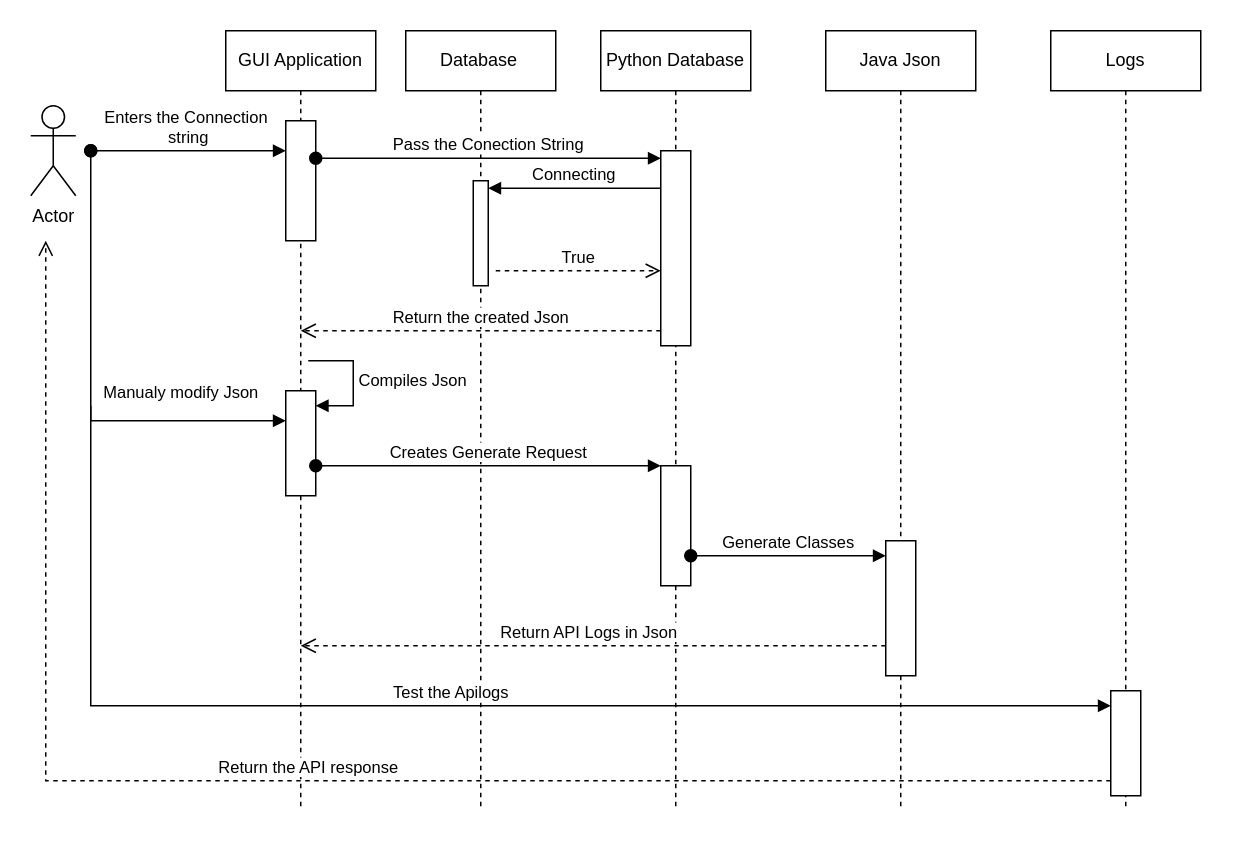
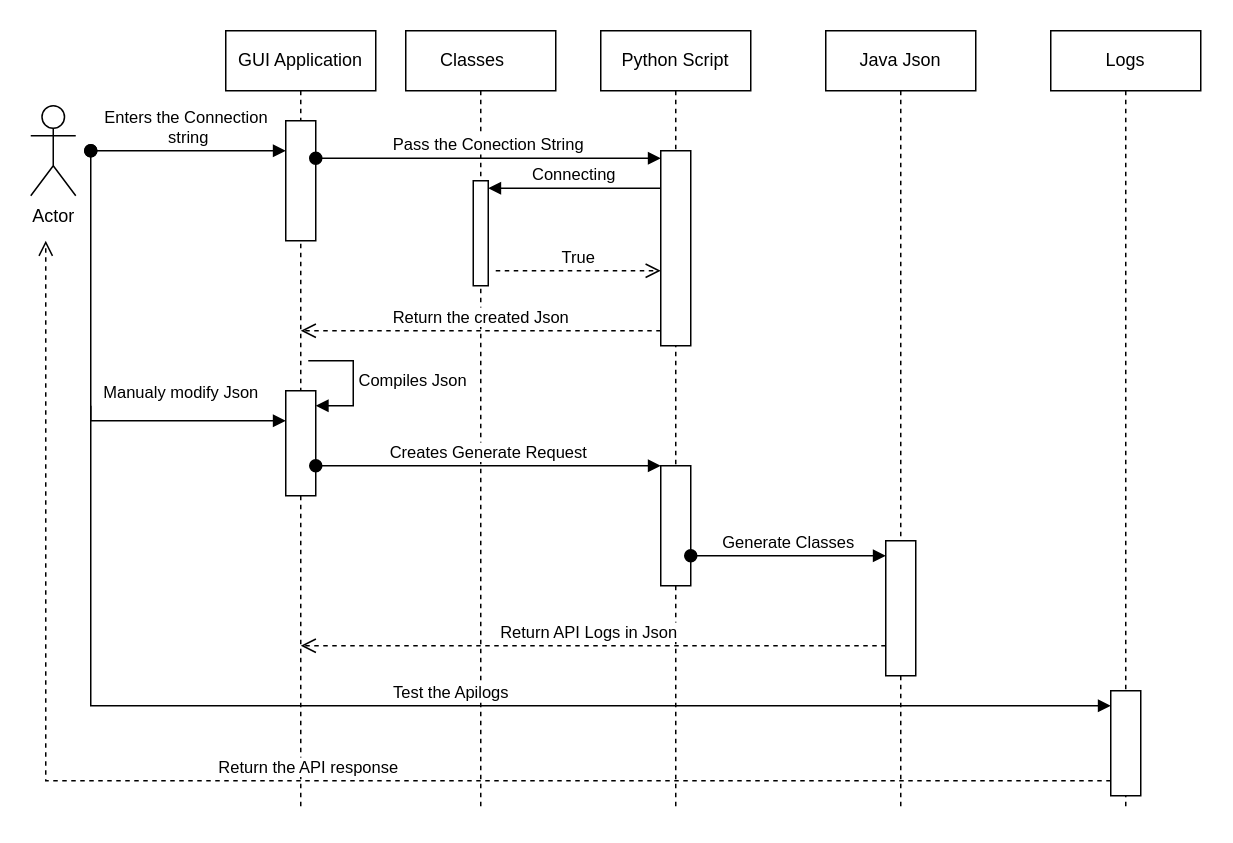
(481, 61) -> (481, 61)
(676, 61) -> (676, 61)
